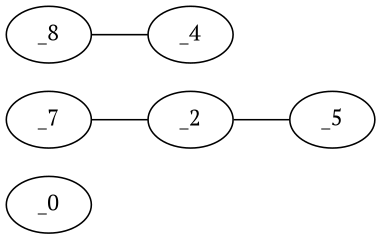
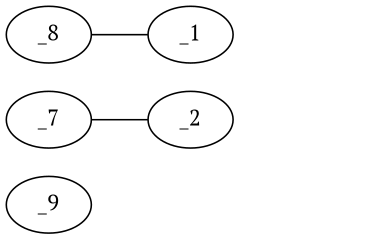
(191, 35) -> (191, 35)
(332, 120) -> none
(49, 205) -> (49, 205)
